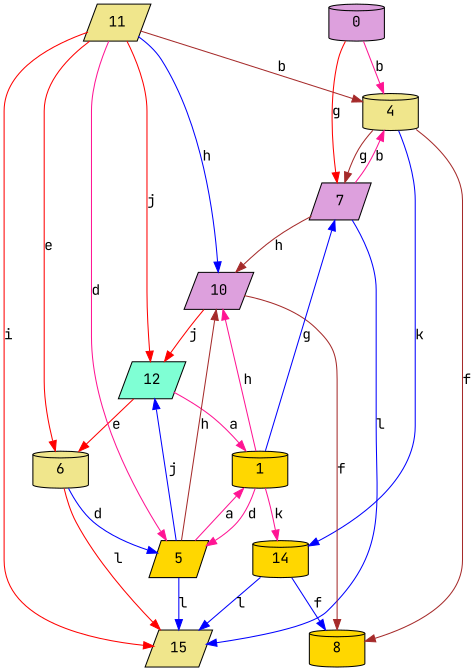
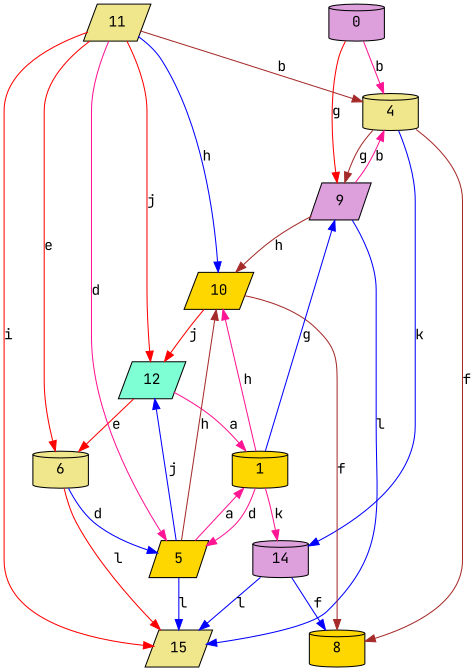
(340, 201) -> (340, 201)
(219, 291) -> (219, 291)
(281, 559) -> (281, 559)
